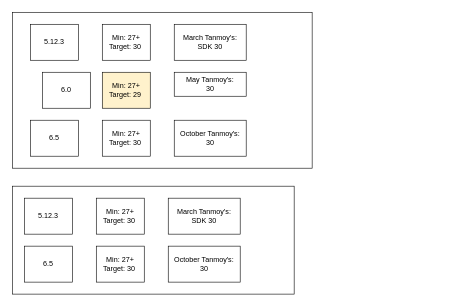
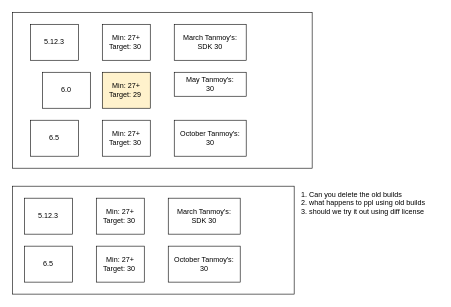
none -> (369, 207)
